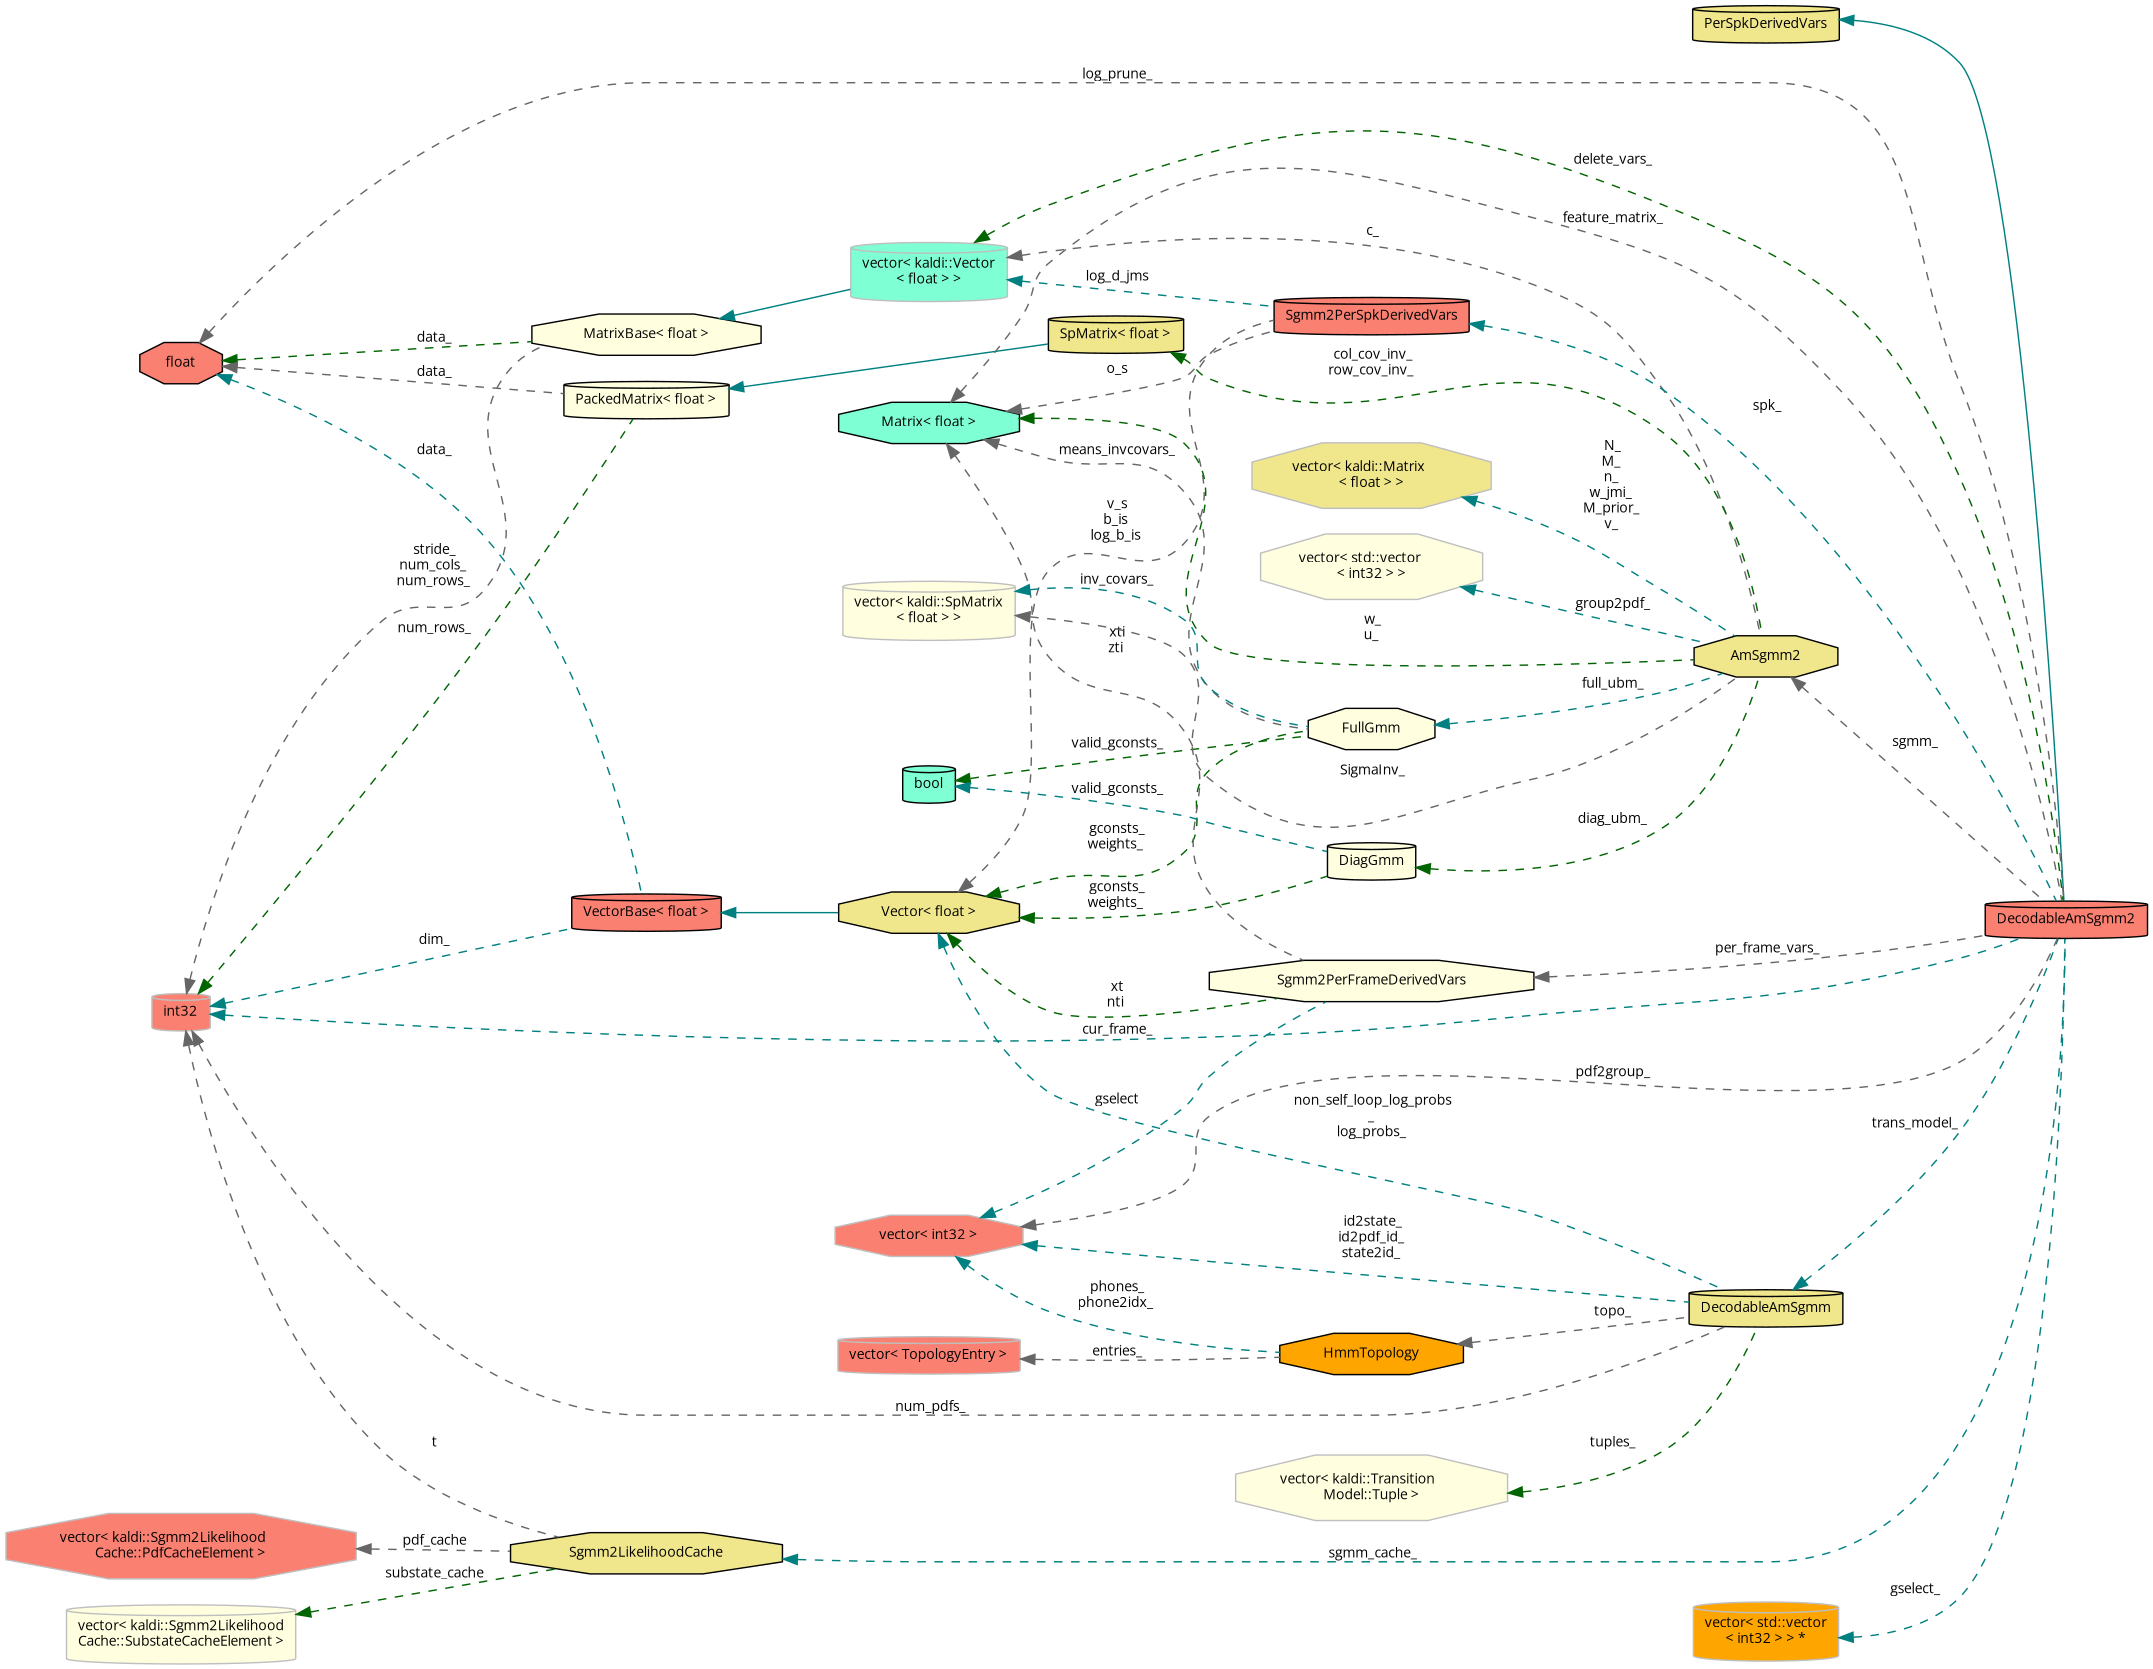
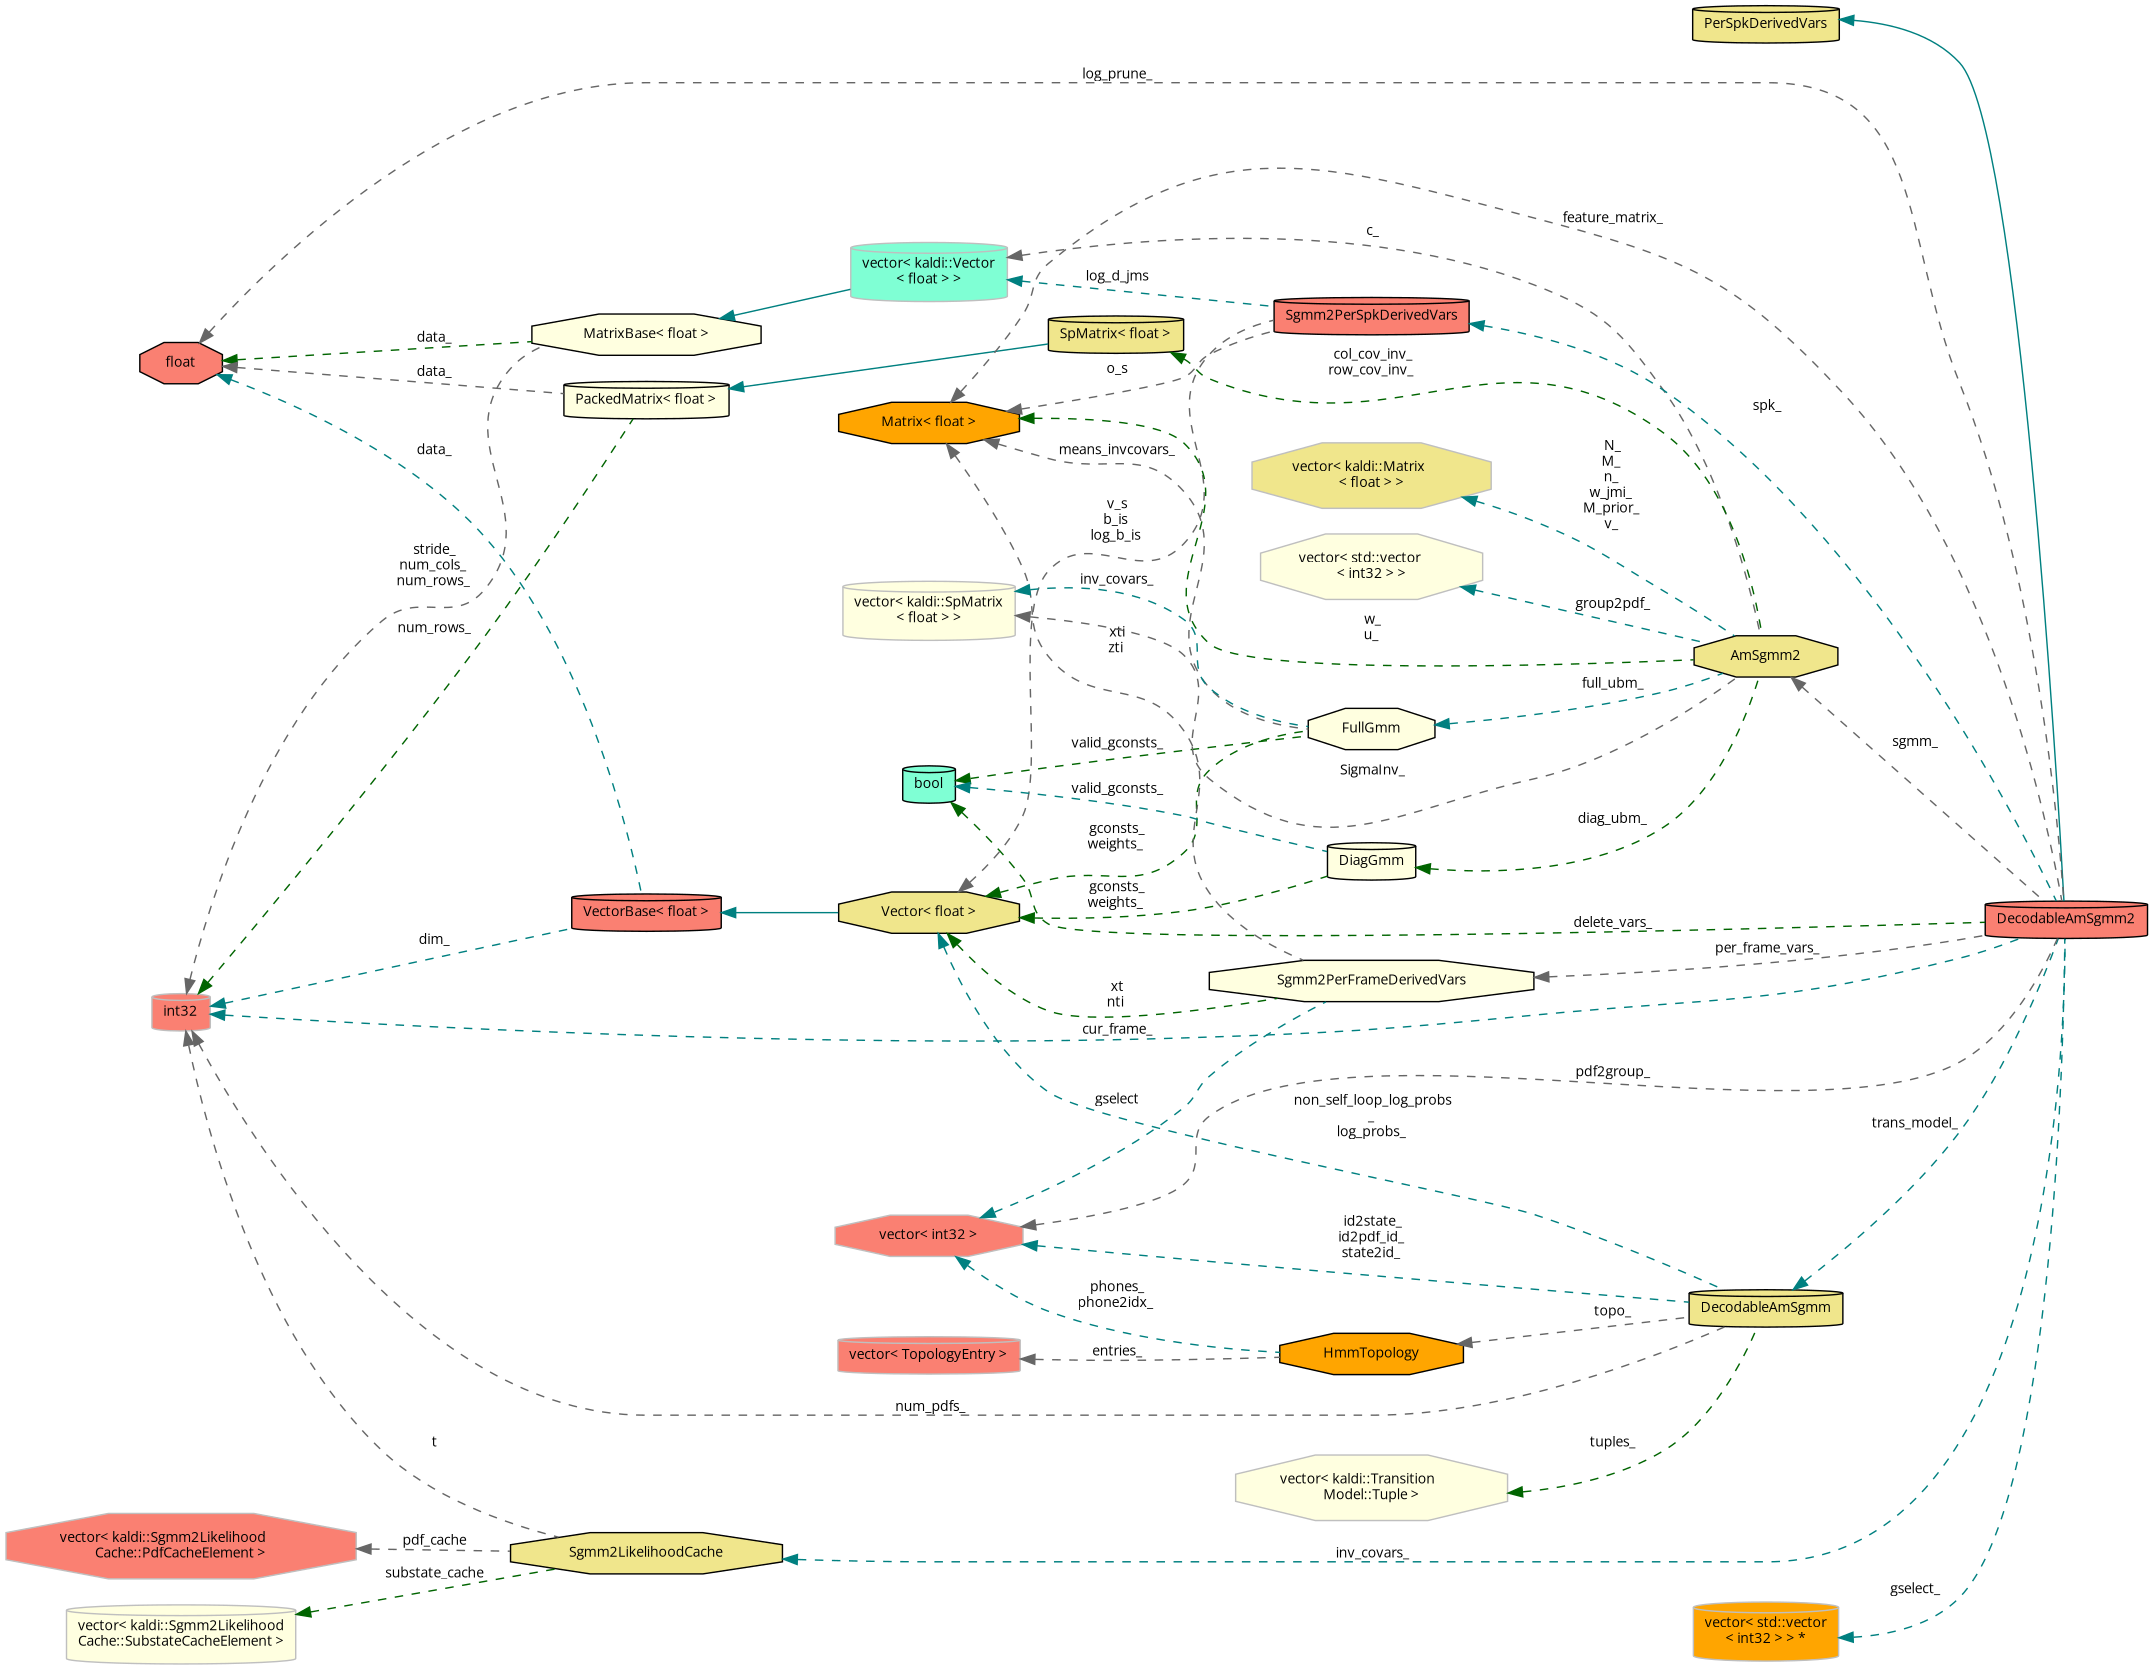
(1732, 235) -> (1445, 935)
(929, 423) -> (929, 423)
(1372, 1554) -> (1372, 1554)
